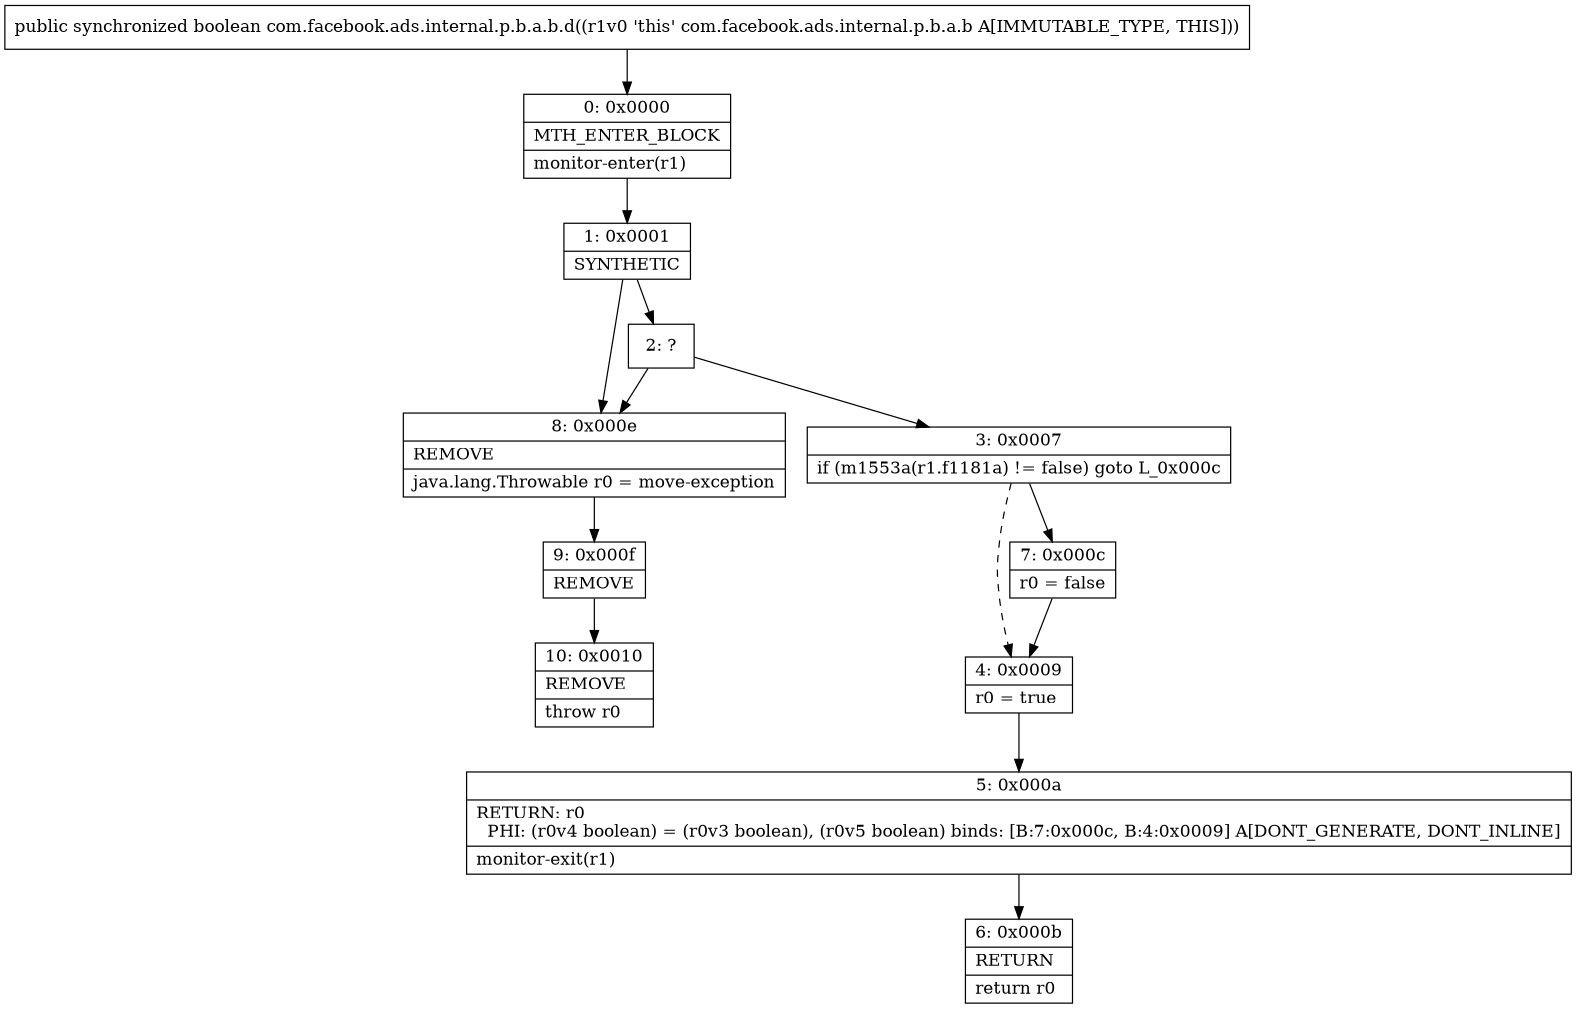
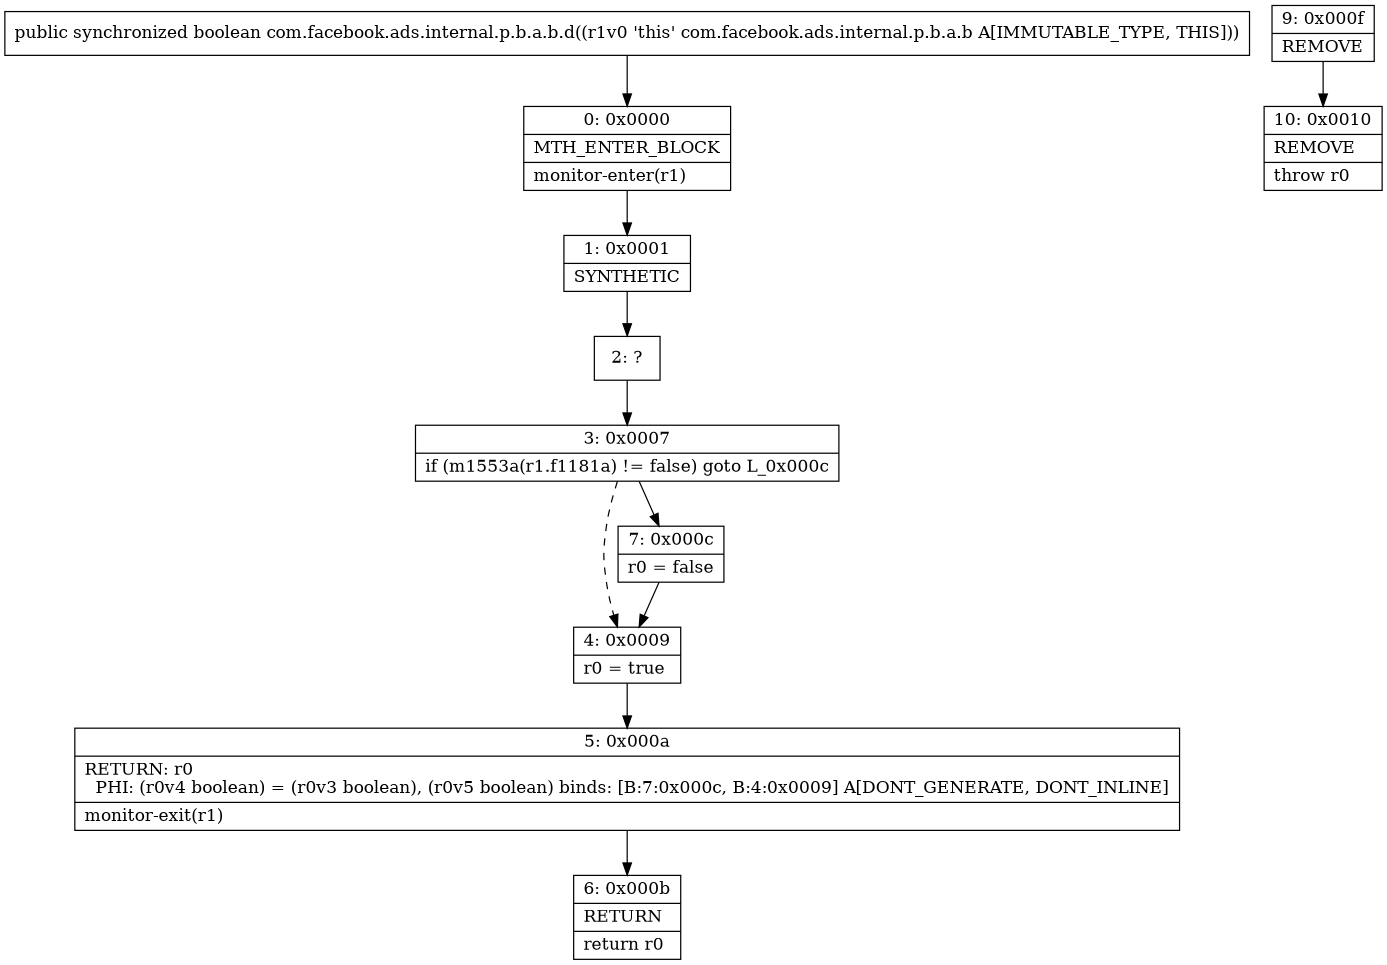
(594, 455) -> none
